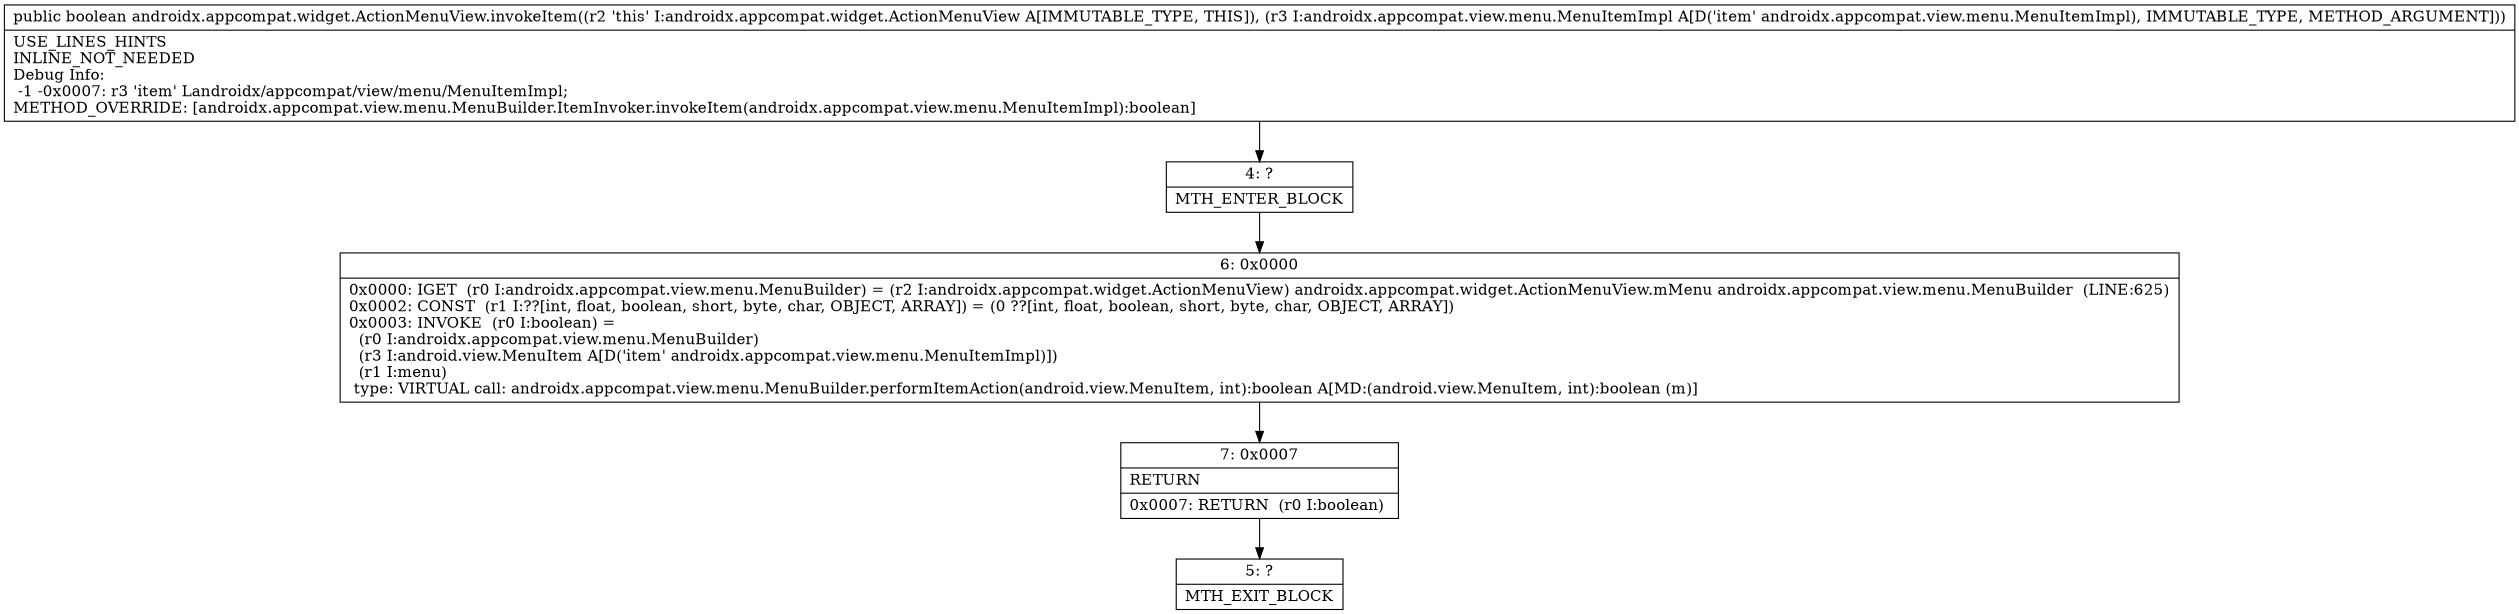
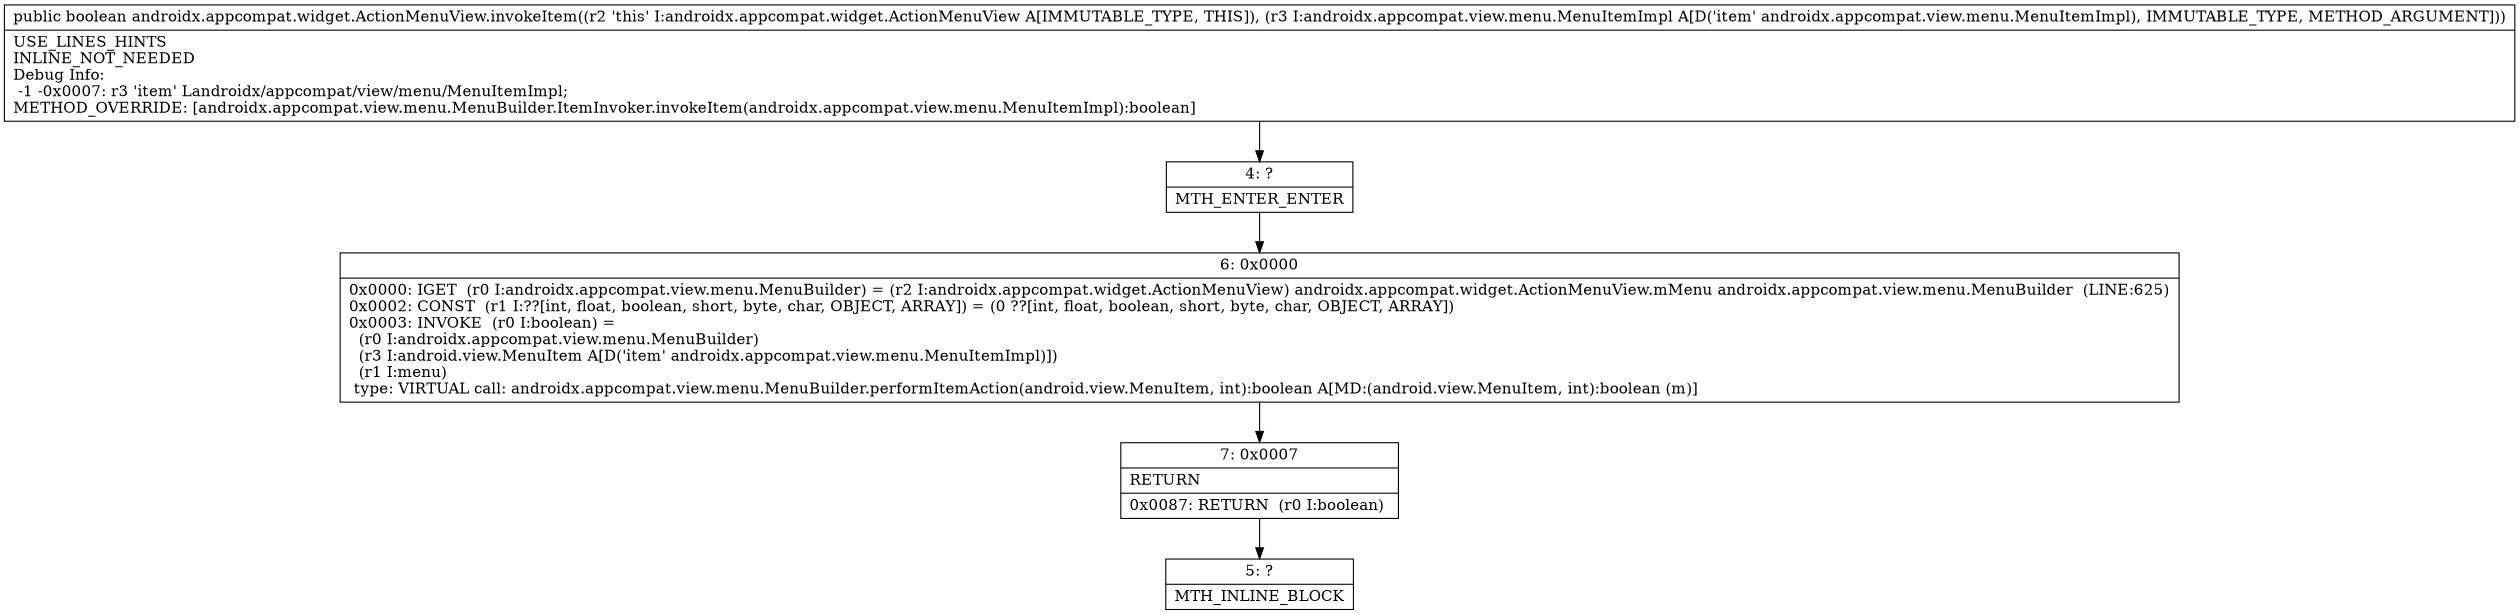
(1260, 199) -> (1260, 199)
(1260, 505) -> (1260, 505)
(1260, 596) -> (1260, 596)
